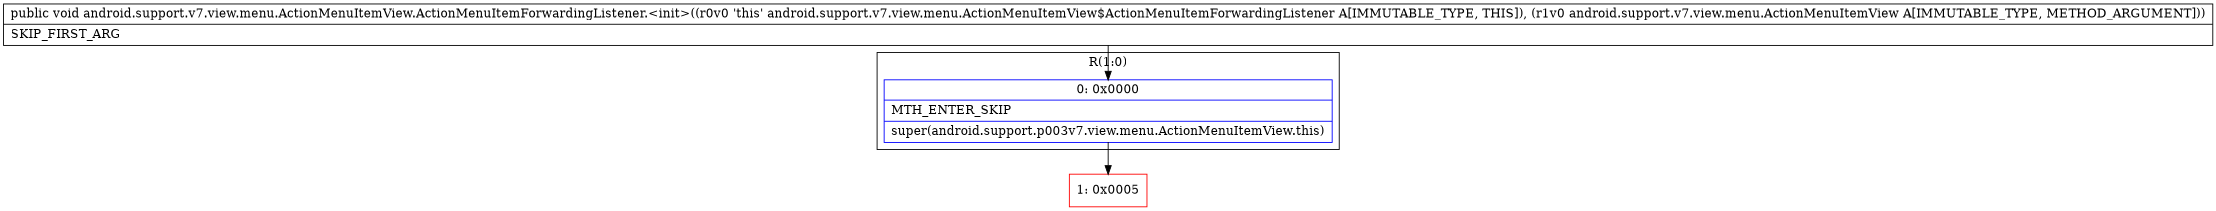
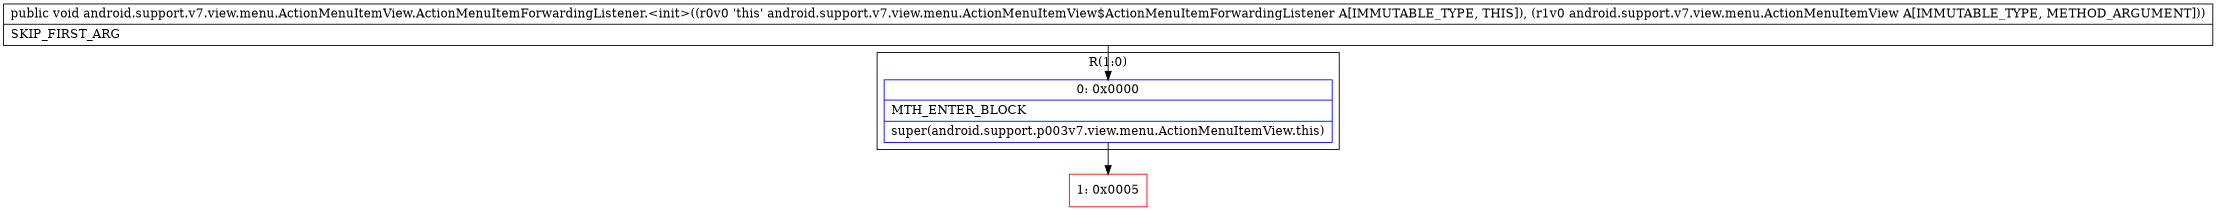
(952, 110) -> (959, 110)
